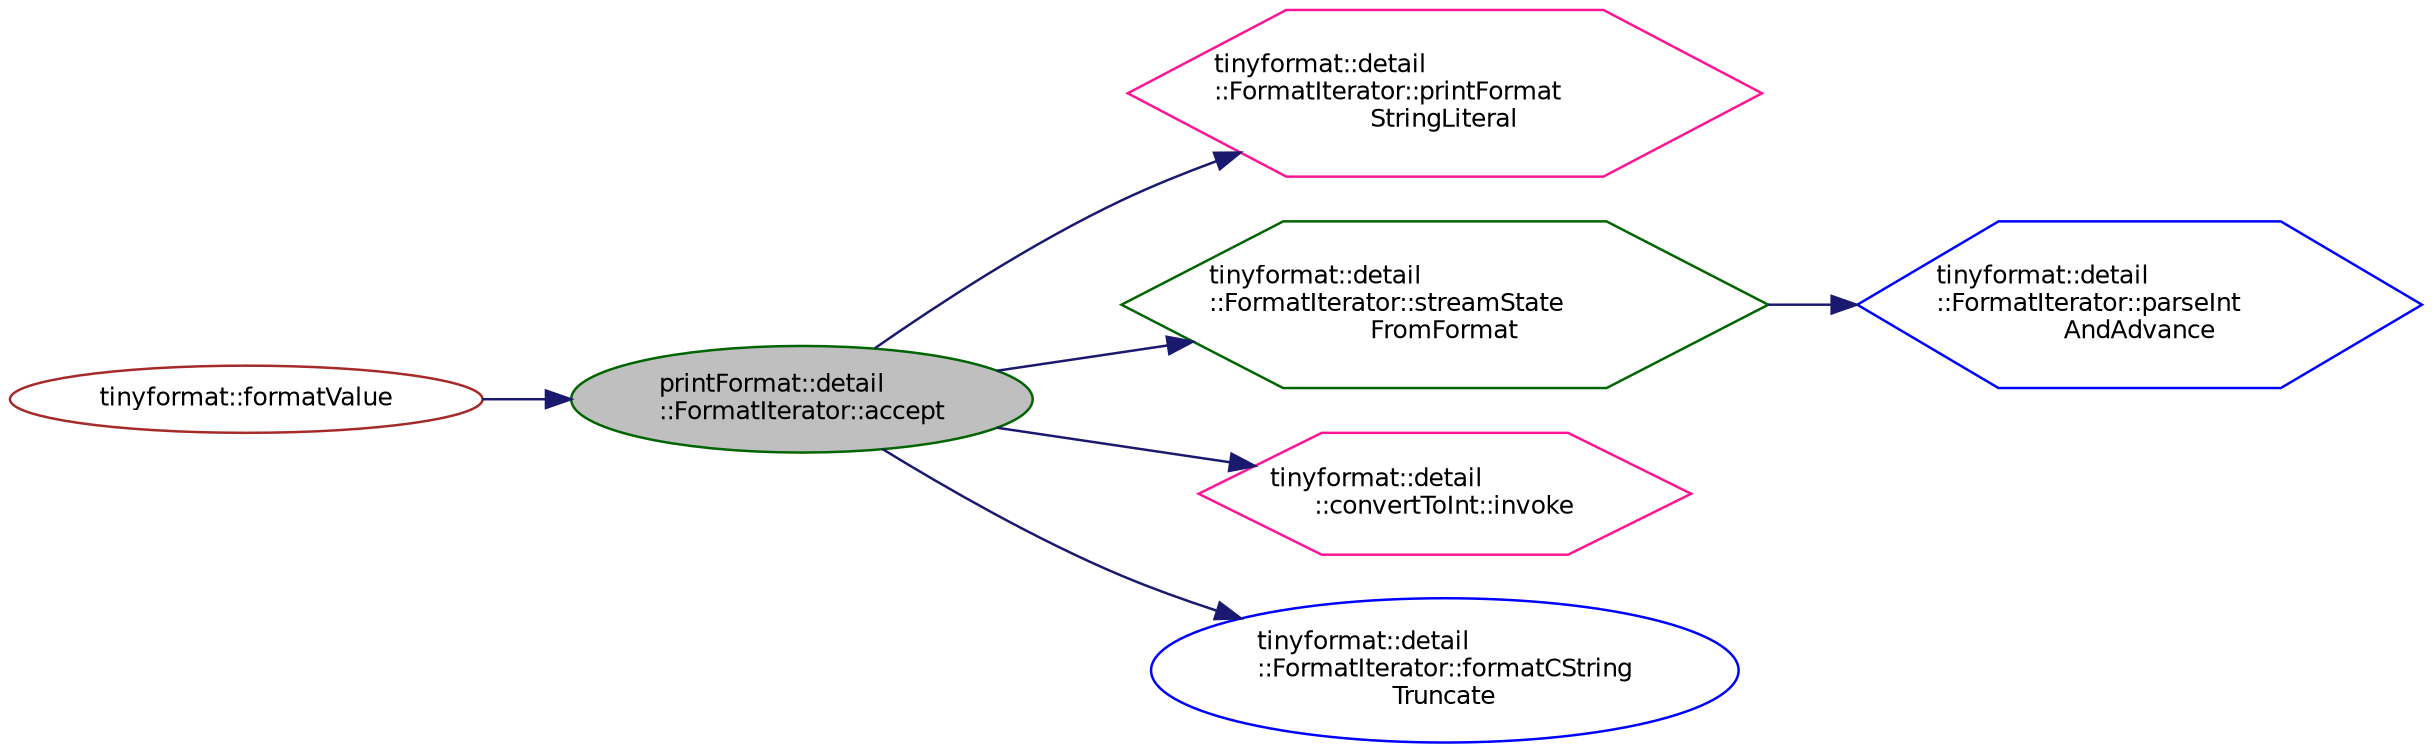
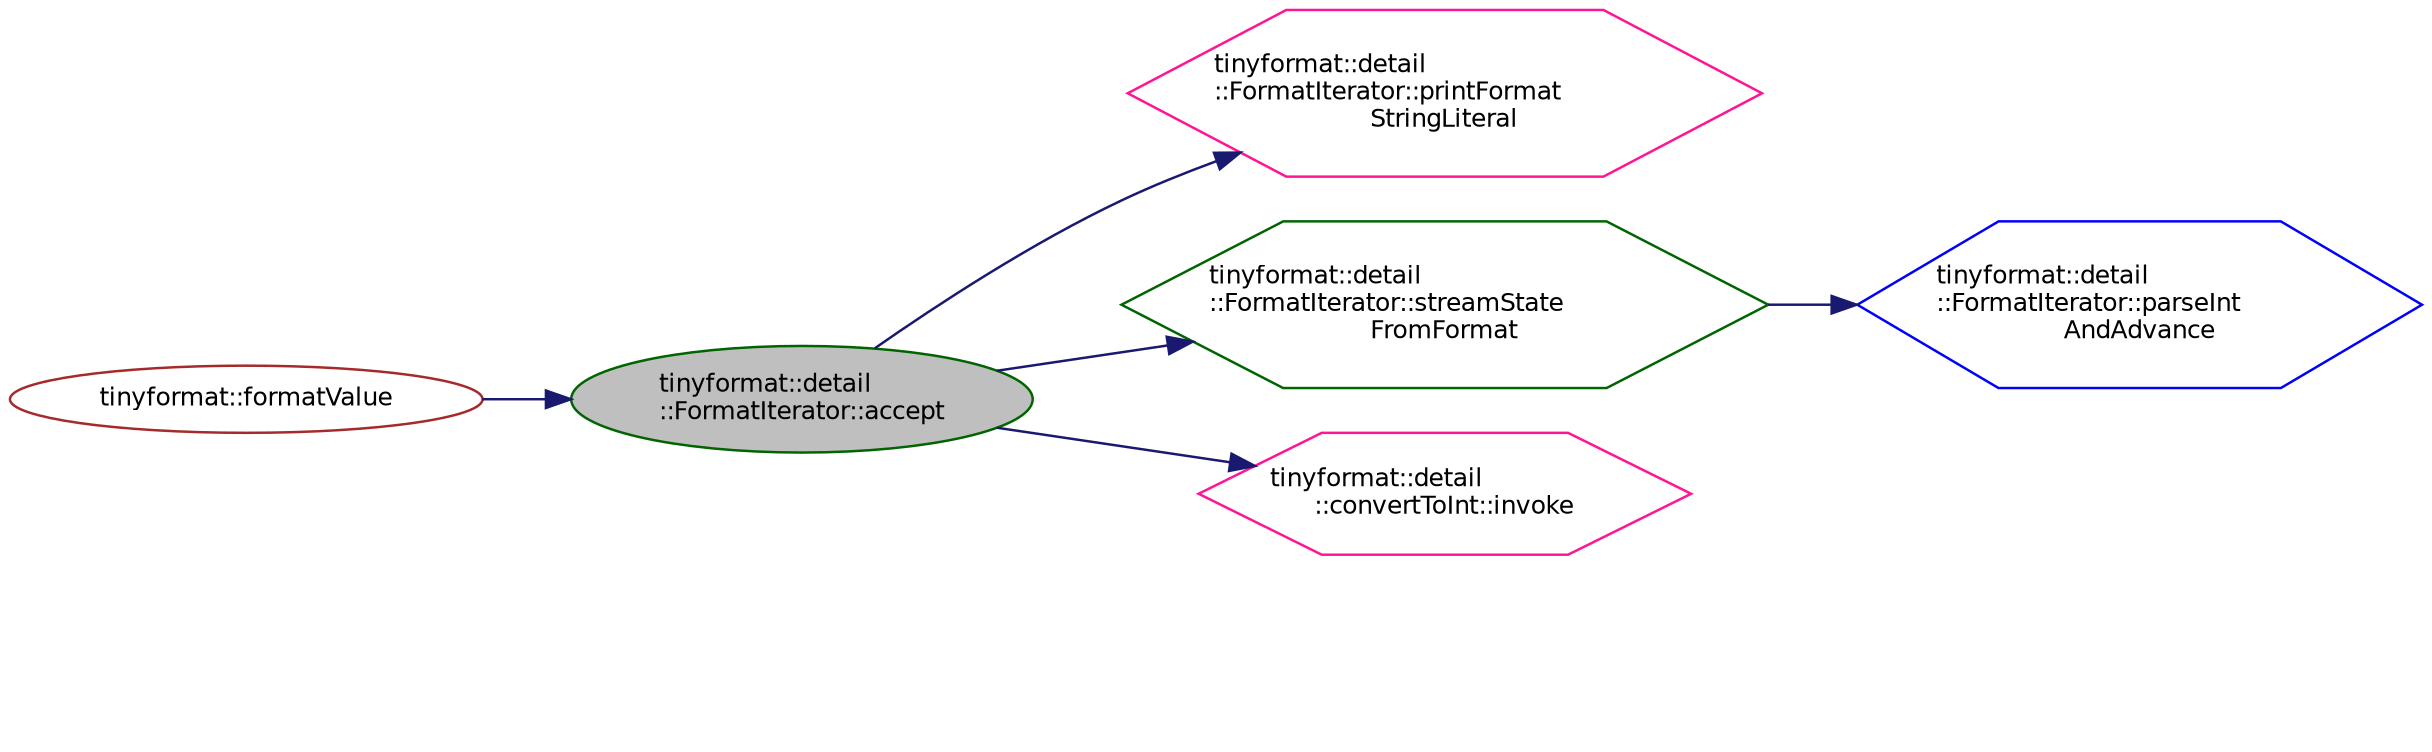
(802, 399) -> (802, 399)
(1445, 670) -> none
